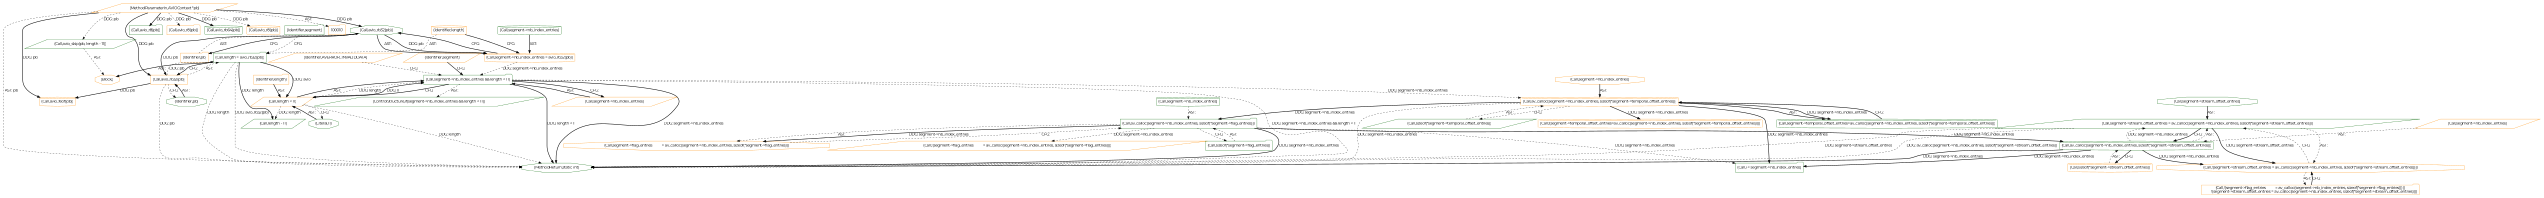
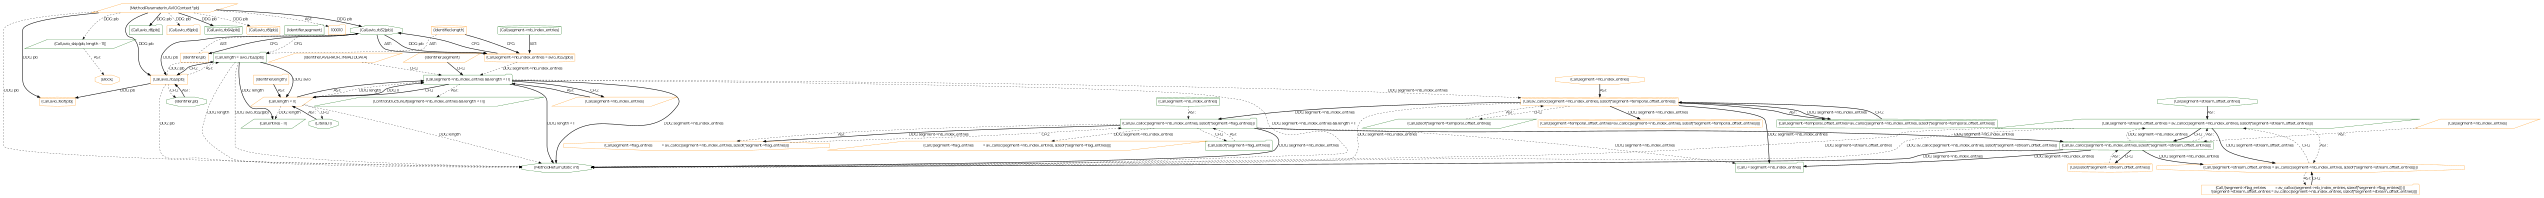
(166, 66) -> none
(11, 91) -> (11, 91)
(273, 124) -> (273, 124)
